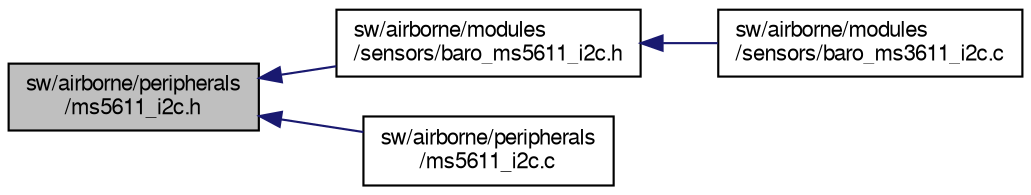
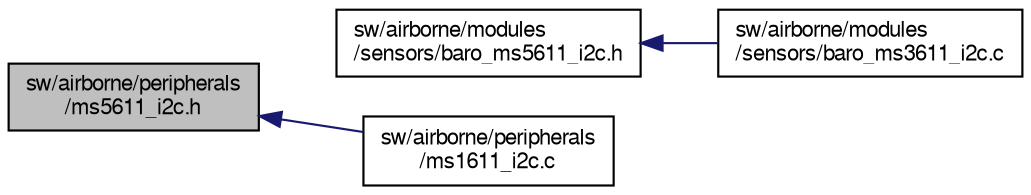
(309, 70) -> none
(489, 151) -> (489, 151)
